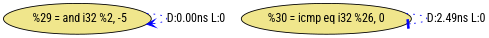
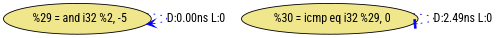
(326, 19) -> (330, 19)
